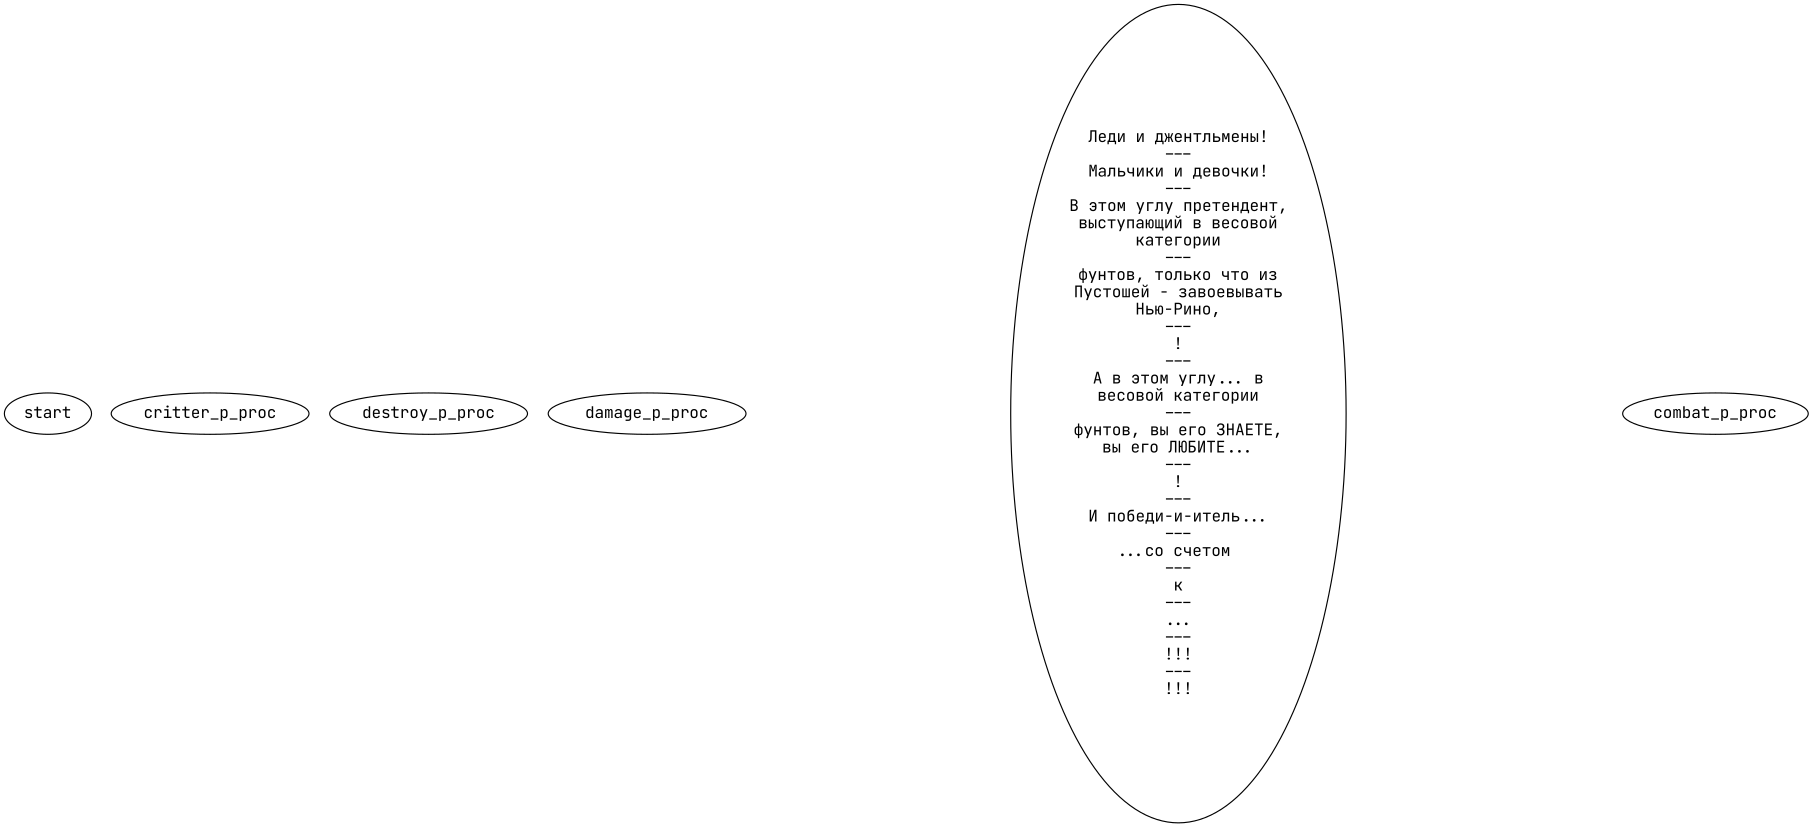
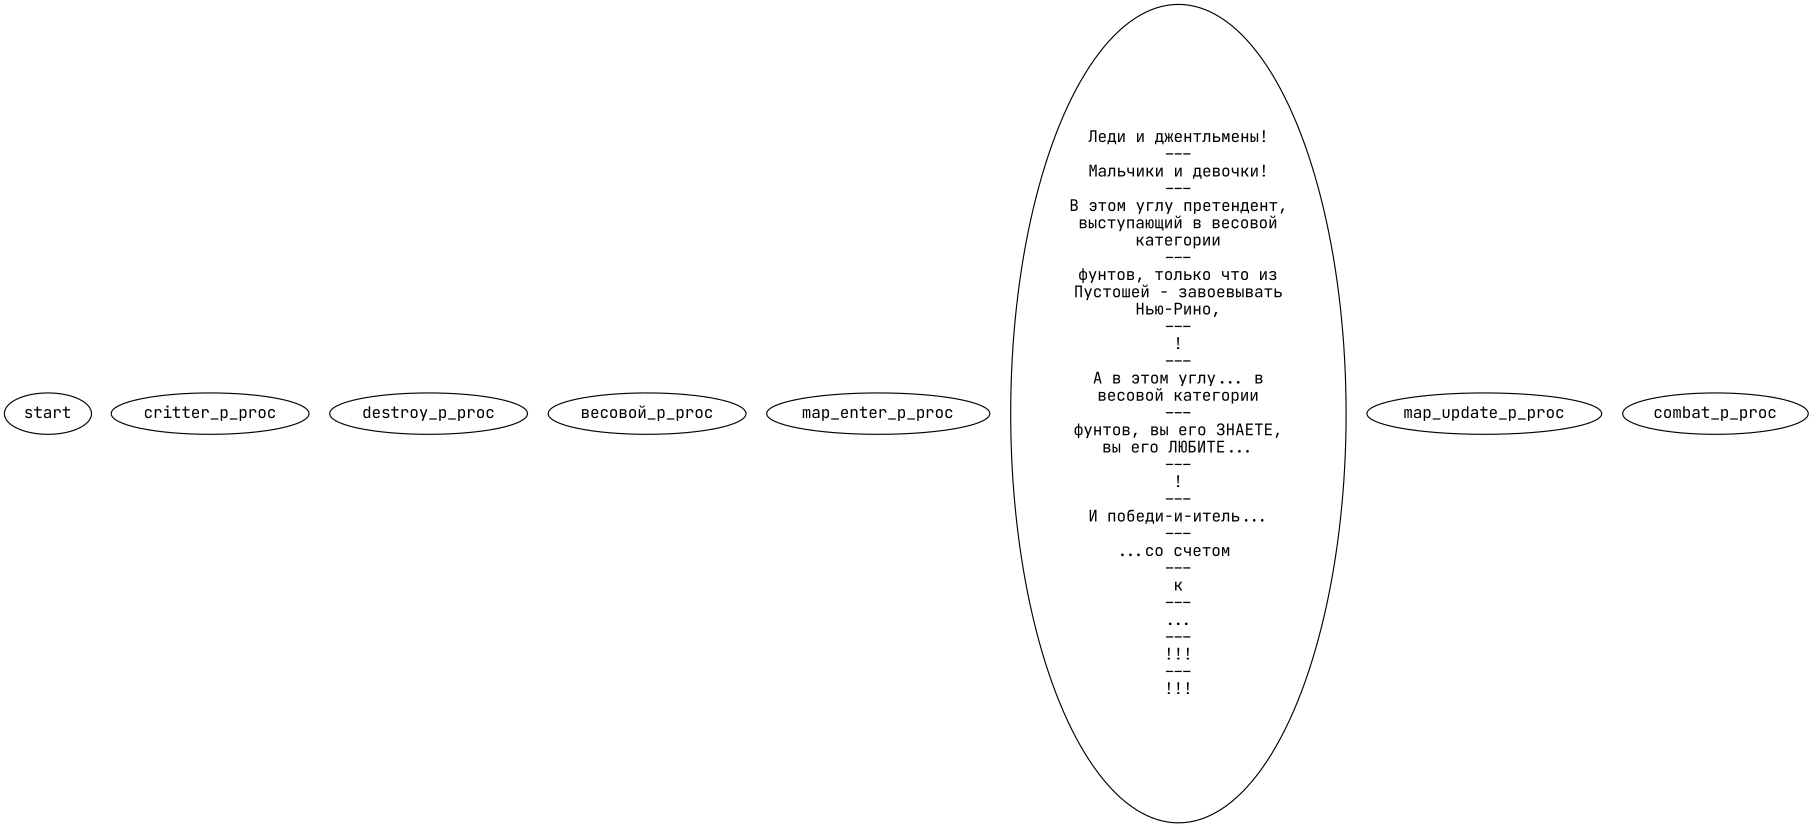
(647, 414) -> (647, 414)
none -> (878, 414)
none -> (1484, 414)
